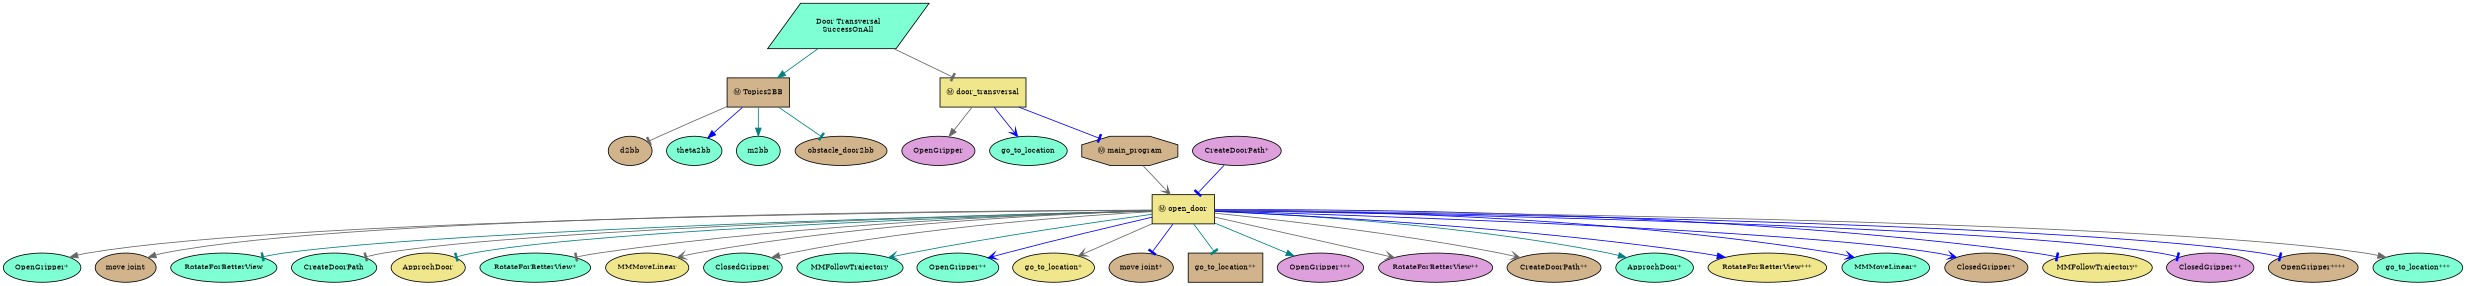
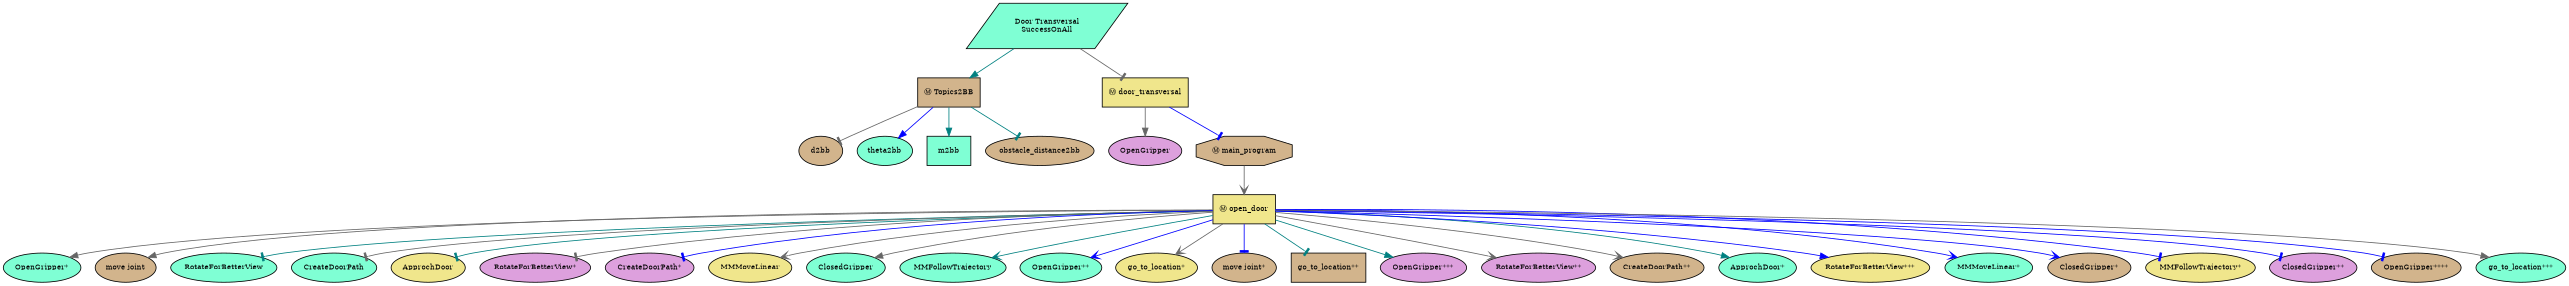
(758, 151) -> (949, 151)
(841, 151) -> (1040, 151)
(1028, 151) -> none
(1212, 178) -> (882, 230)
(535, 268) -> (535, 268)
